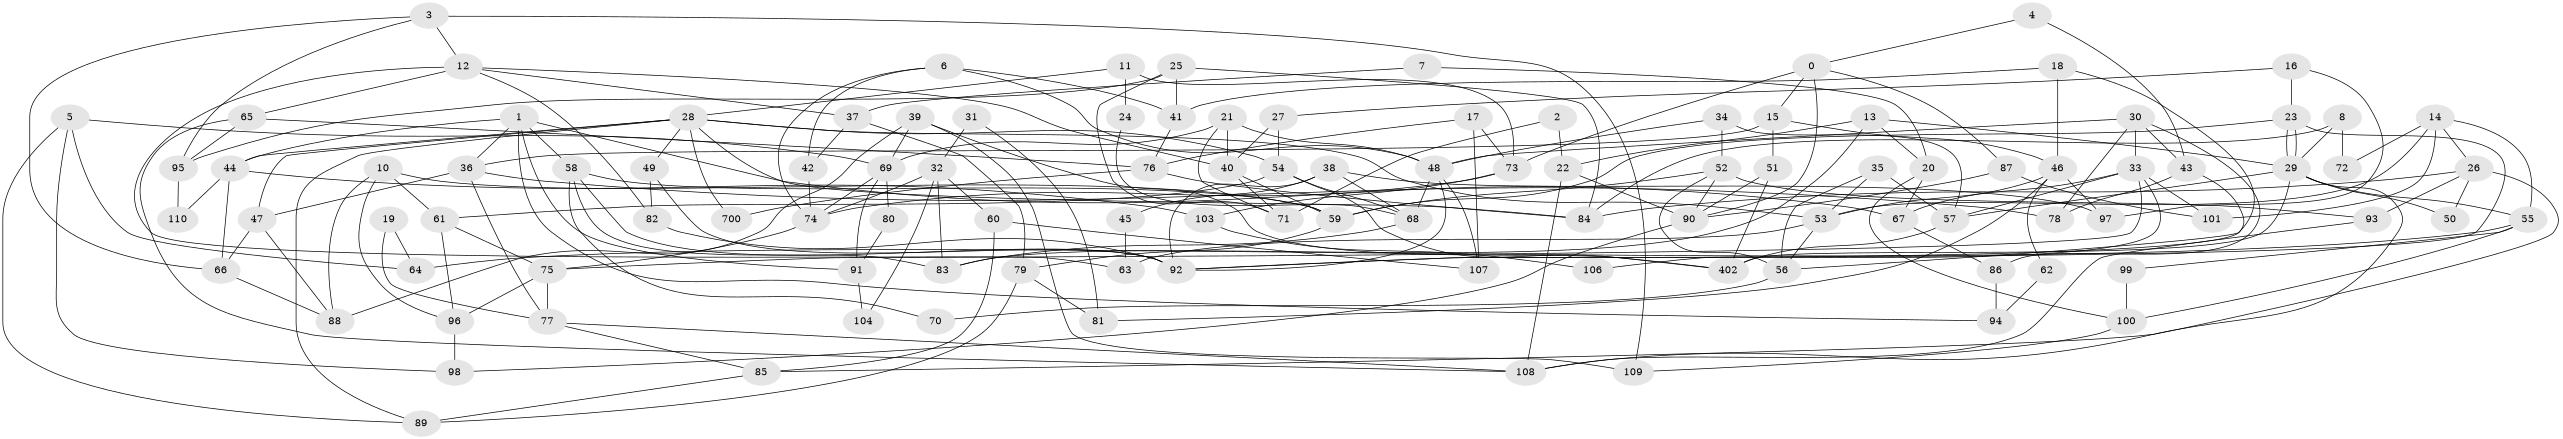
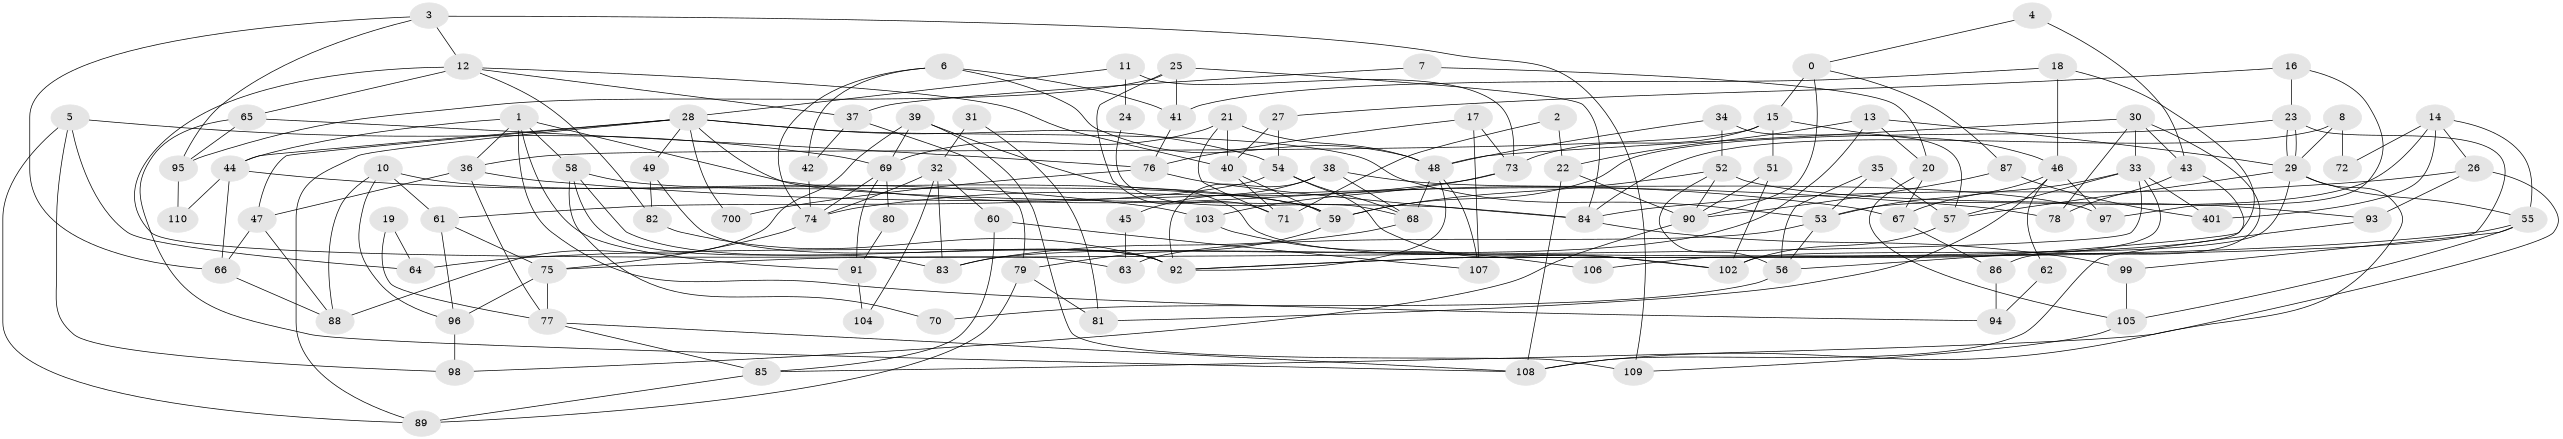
(1660, 113) -> (1643, 143)
(2212, 220) -> (2212, 220)
(2450, 220) -> none
none -> (1818, 242)
(1728, 271) -> (1728, 271)
(2126, 322) -> (2126, 322)
